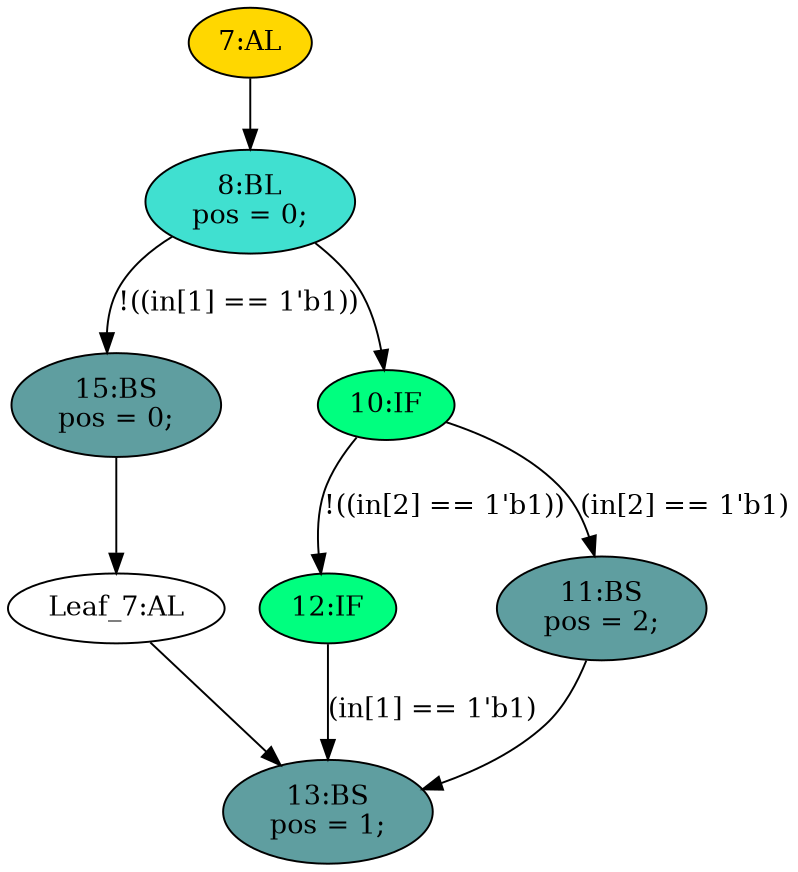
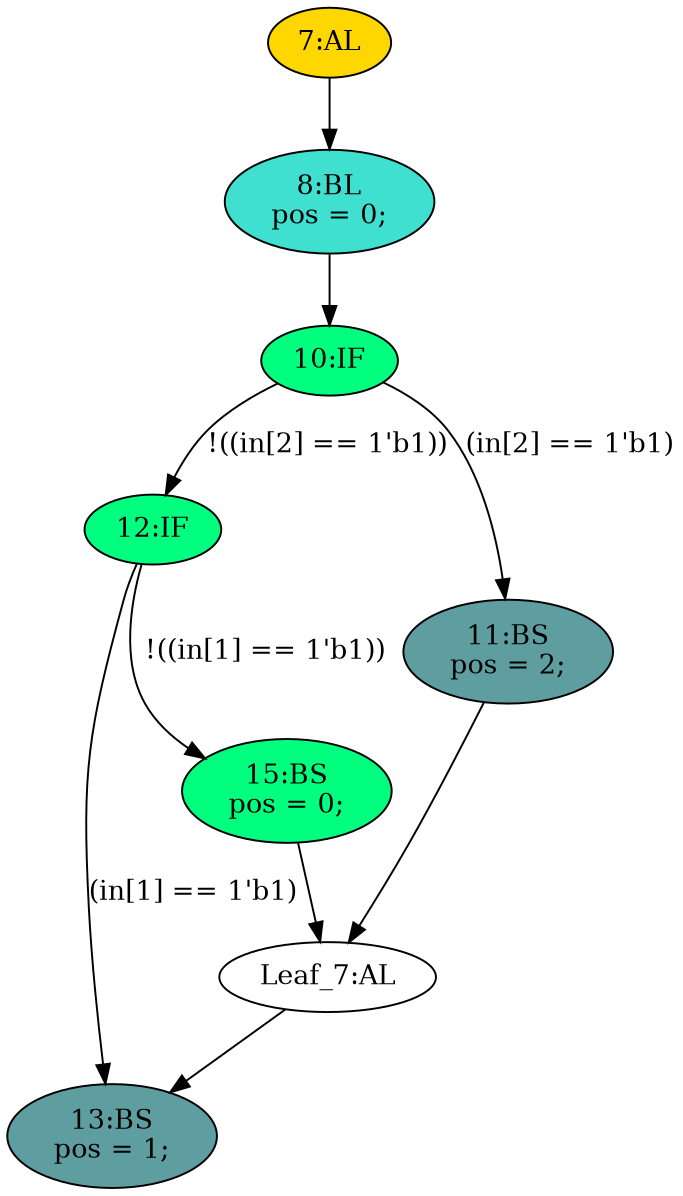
(126, 276) -> (132, 666)
(116, 405) -> (287, 791)
(529, 738) -> (425, 816)
